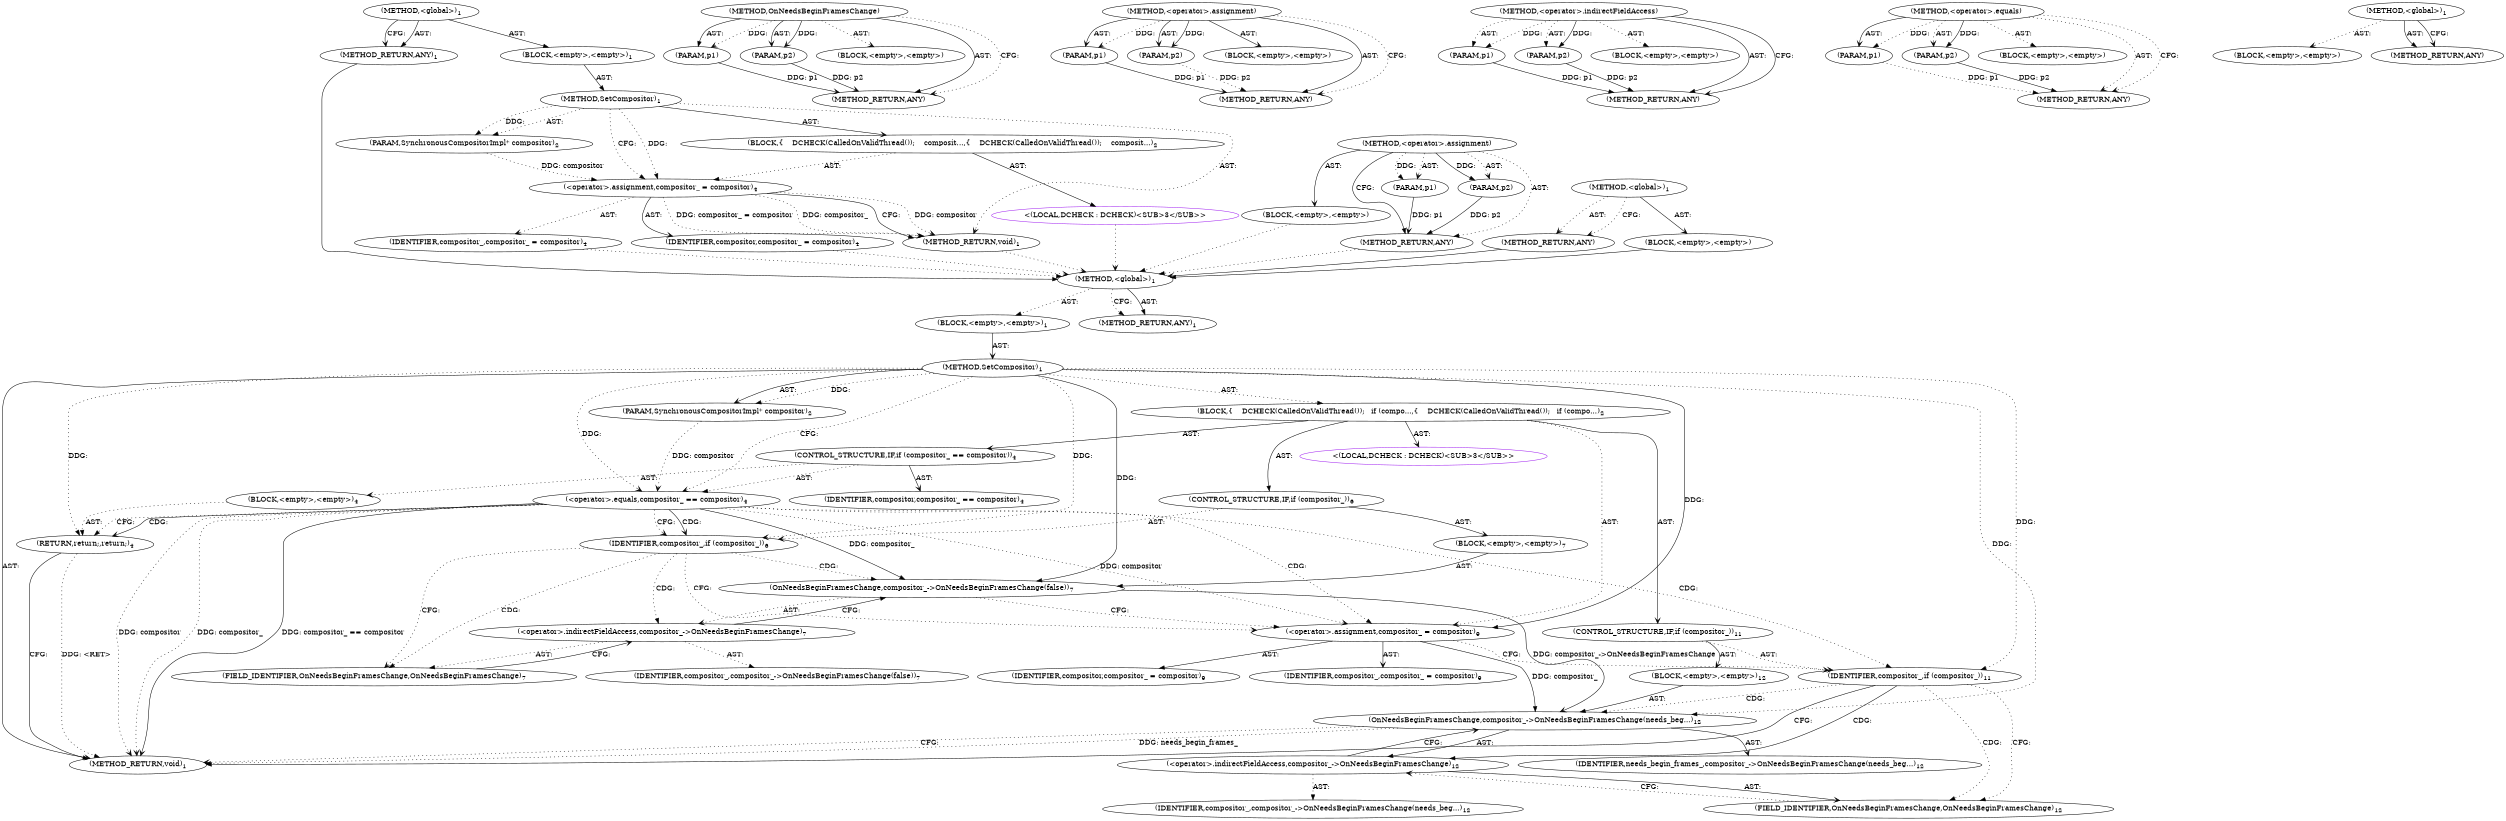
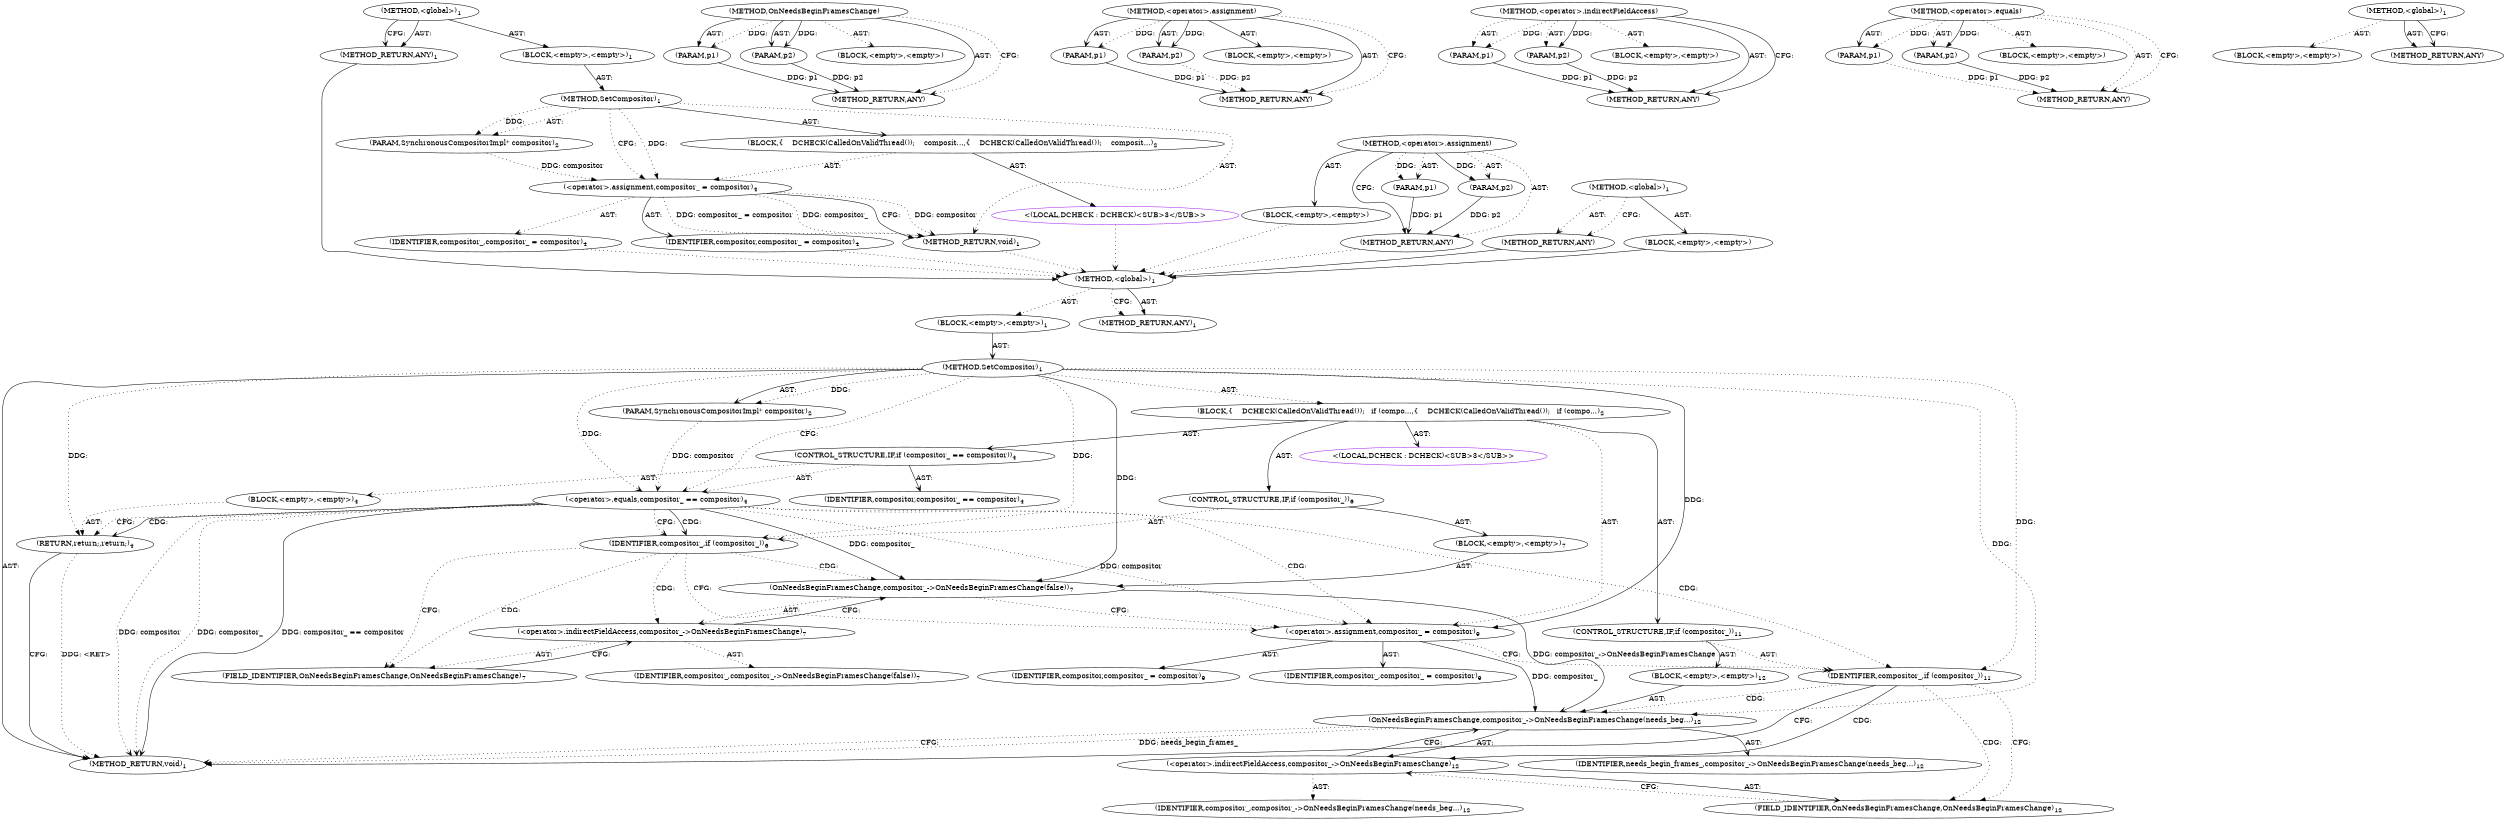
(783, 478) -> (783, 478)
